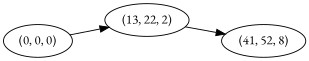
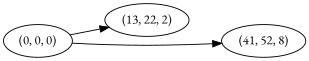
(201, 30) -> (142, 45)
